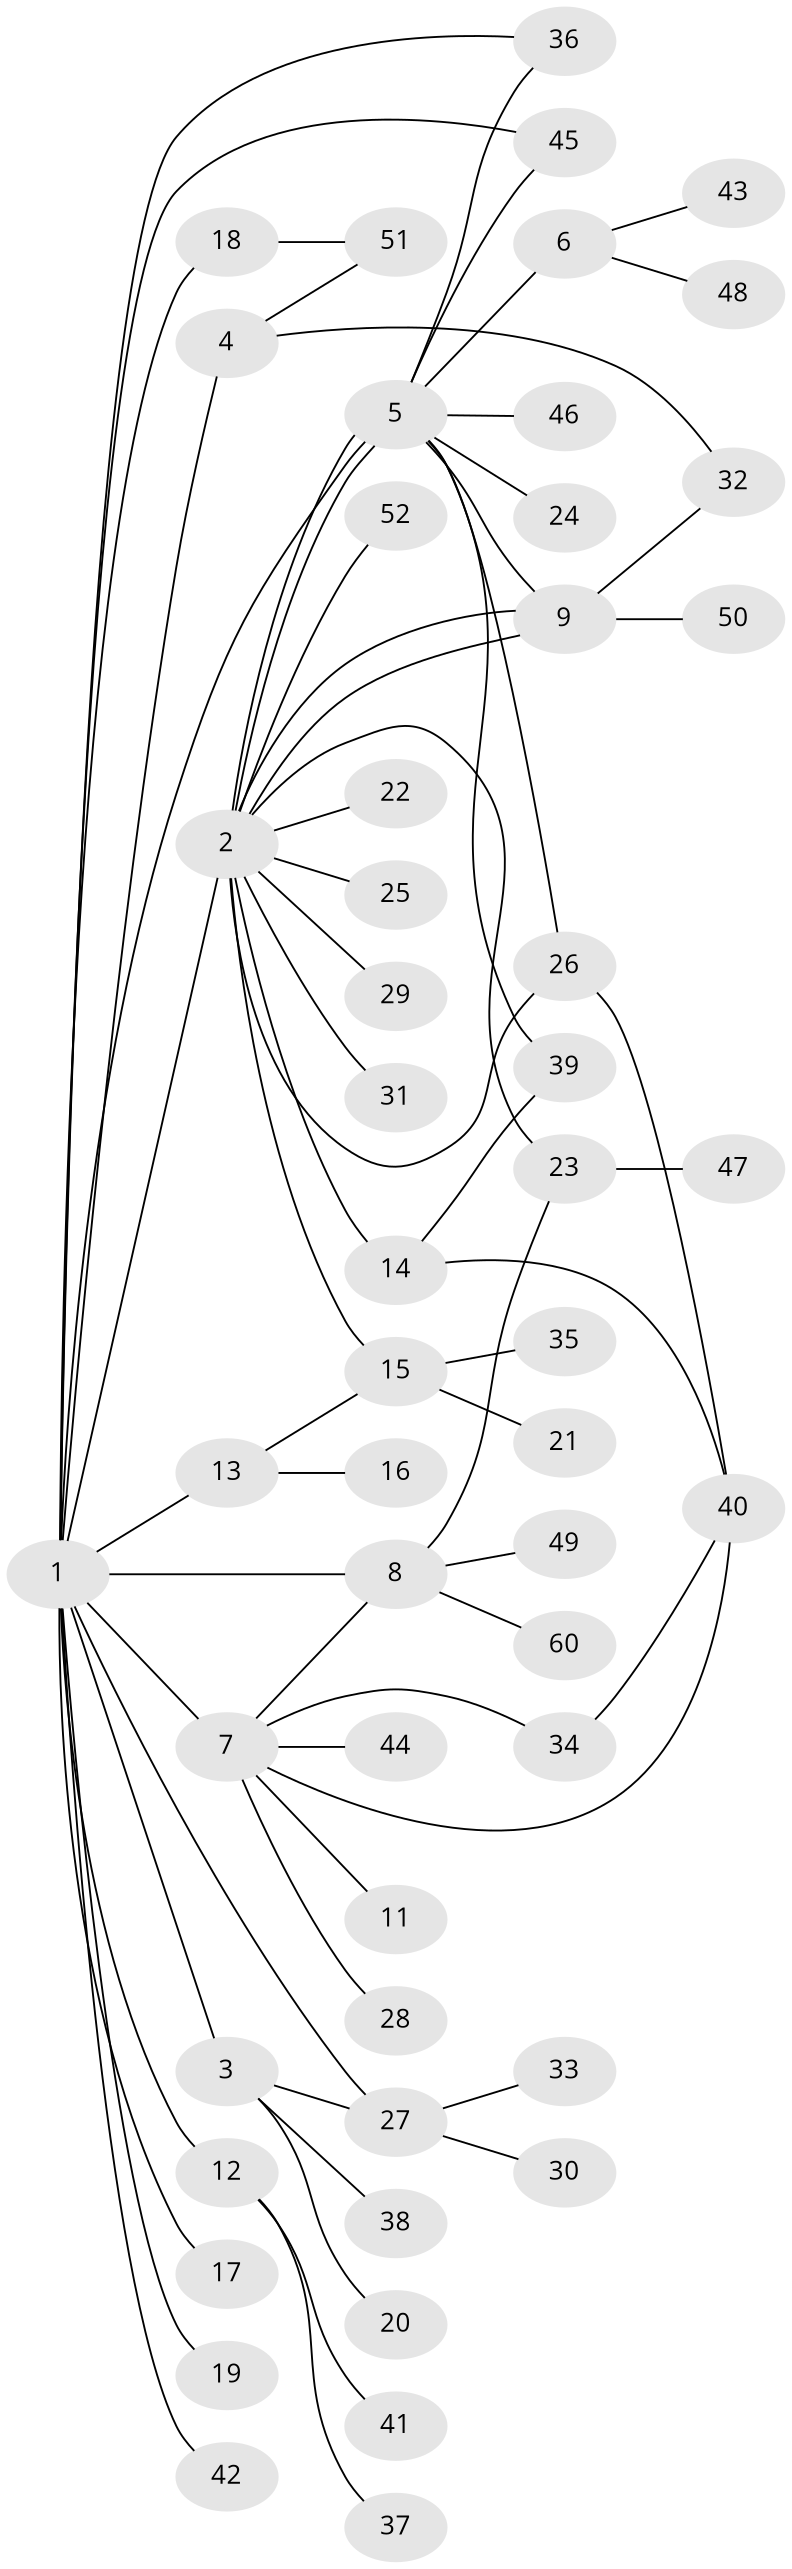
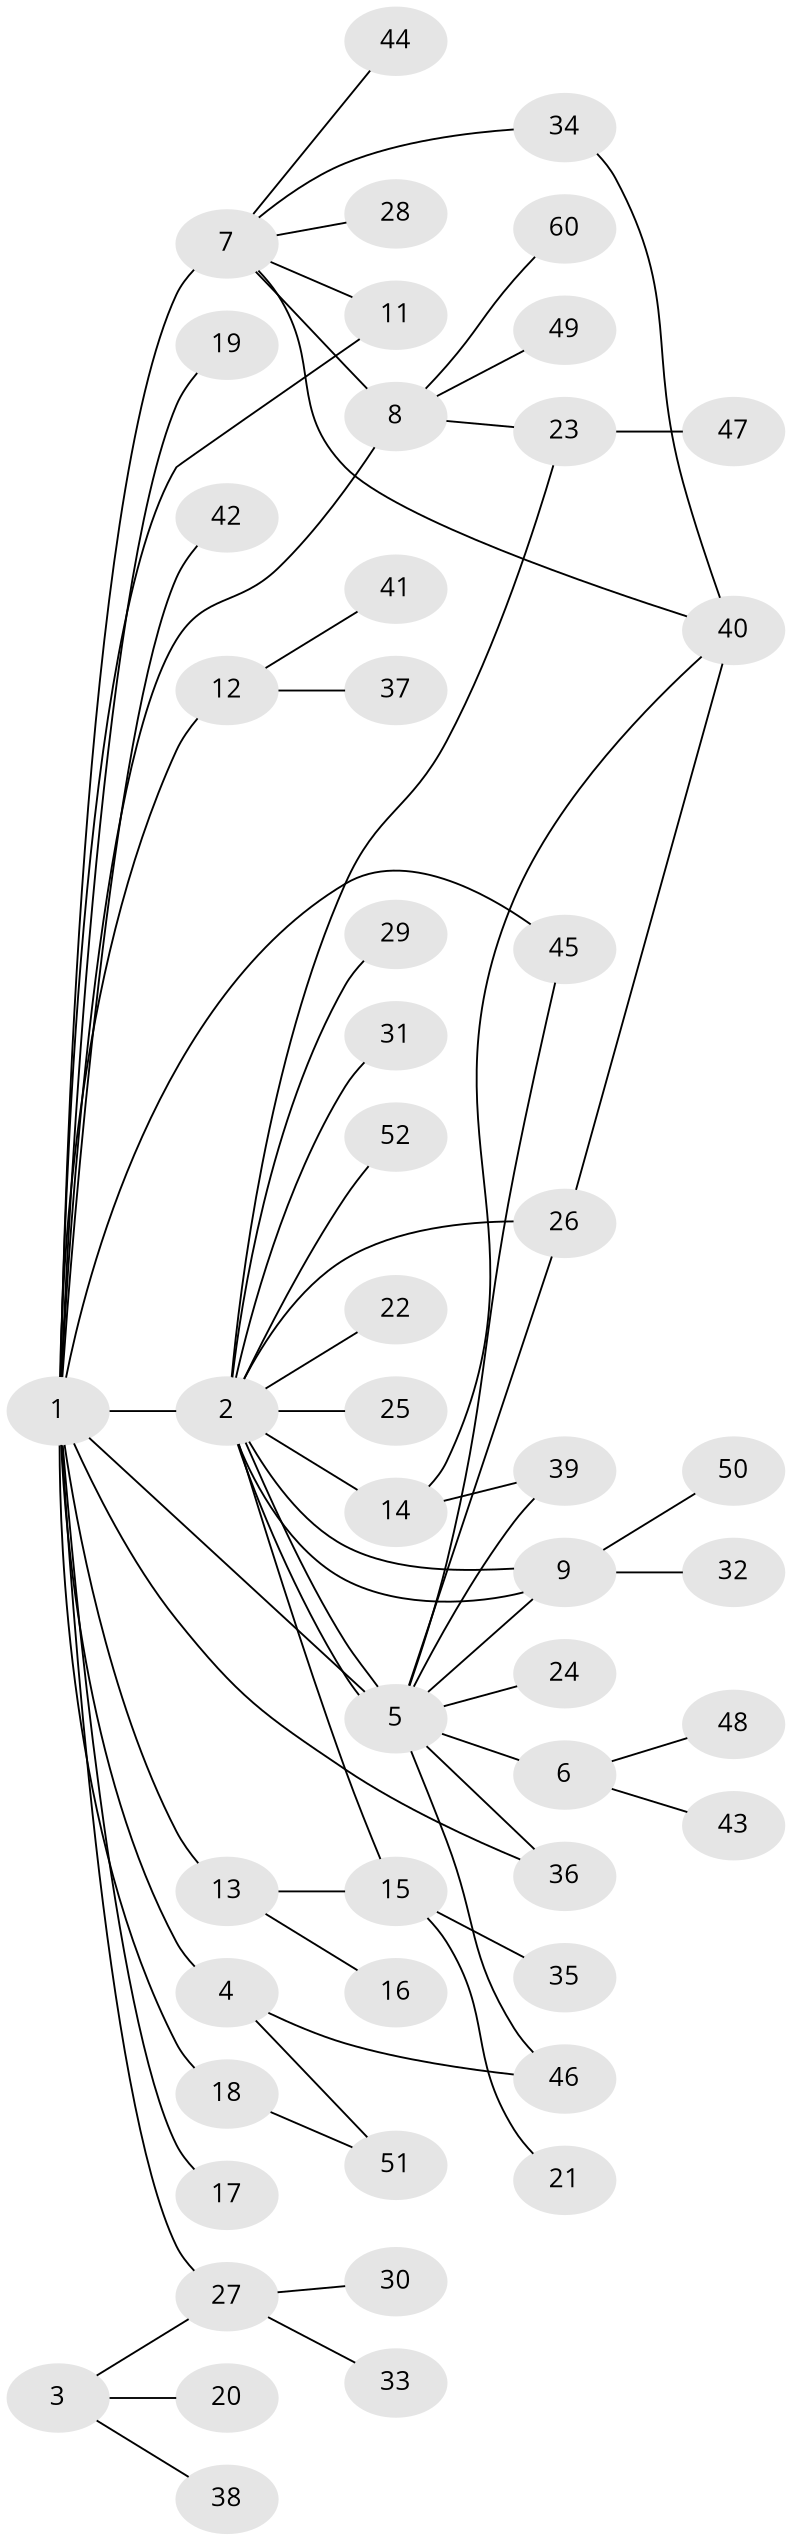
(513, 337) -> (388, 2054)
(143, 1823) -> (97, 805)
